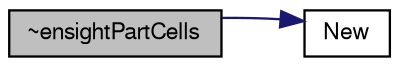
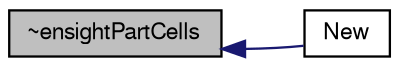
(251, 18) -> (274, 48)
